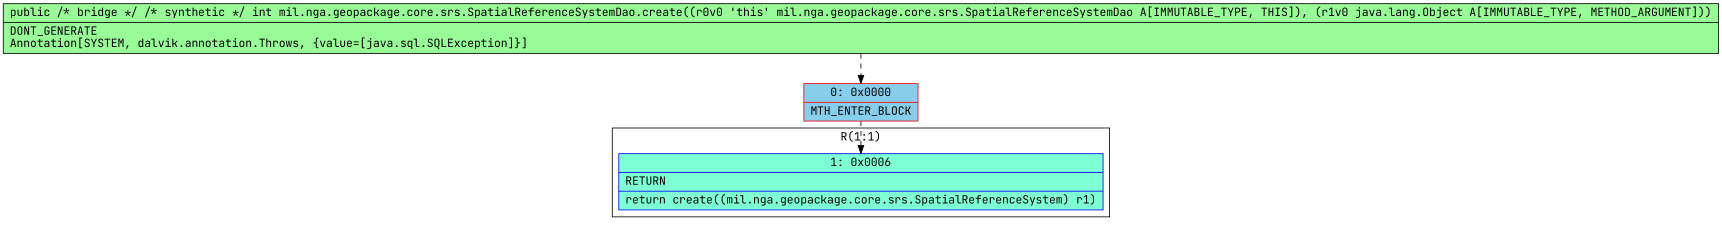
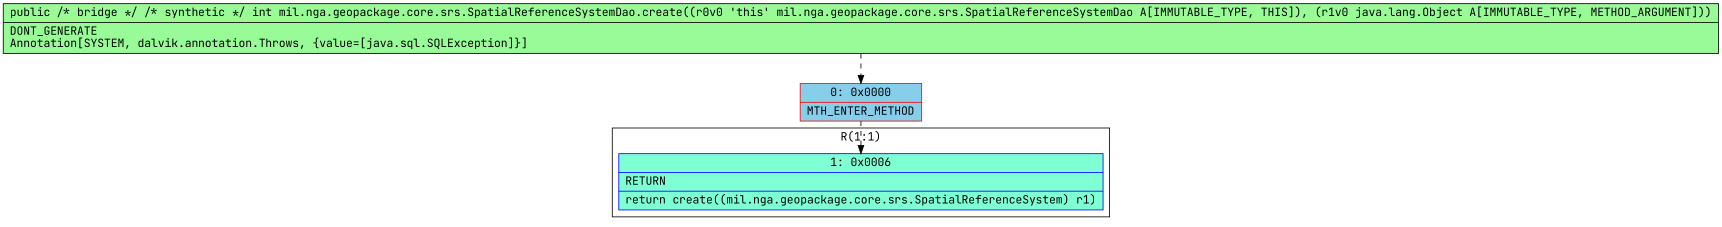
(861, 111) -> (861, 111)
